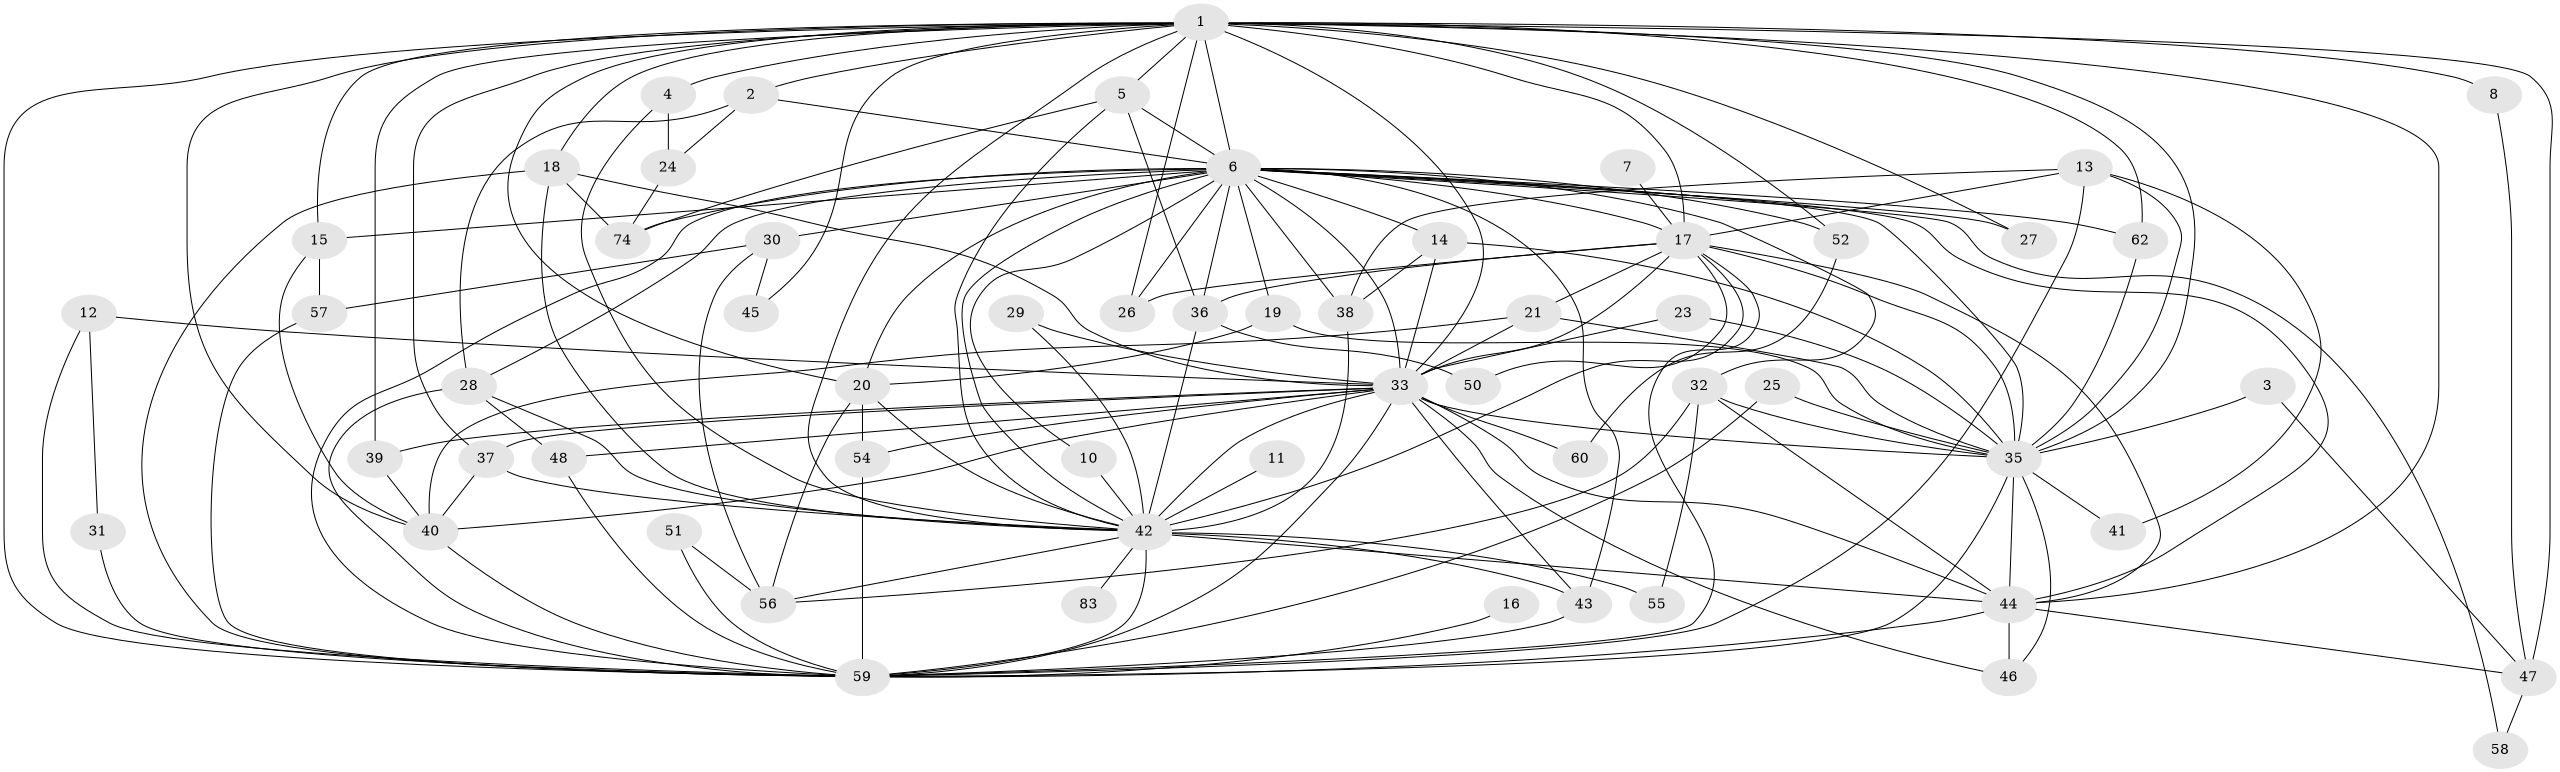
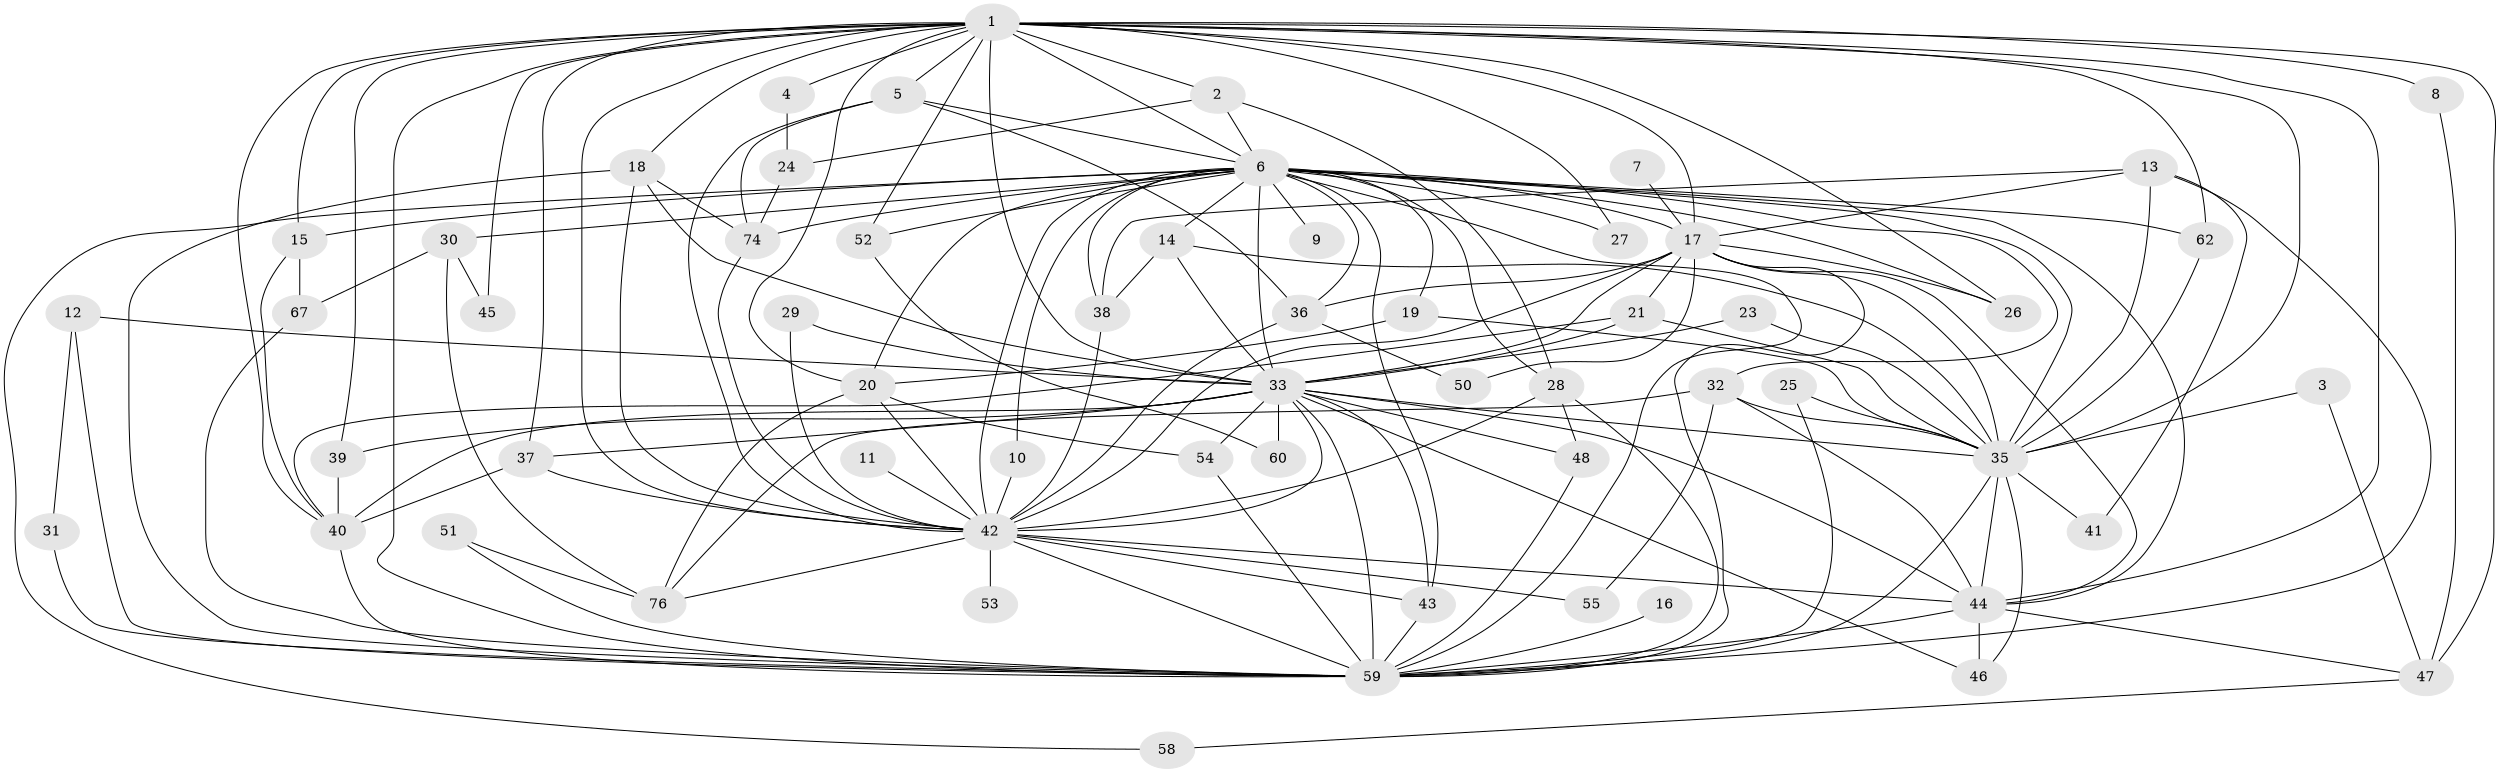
none -> (1317, 241)
(320, 313) -> (300, 313)
(744, 450) -> (774, 450)
(768, 605) -> (659, 605)
(1089, 605) -> (990, 605)
